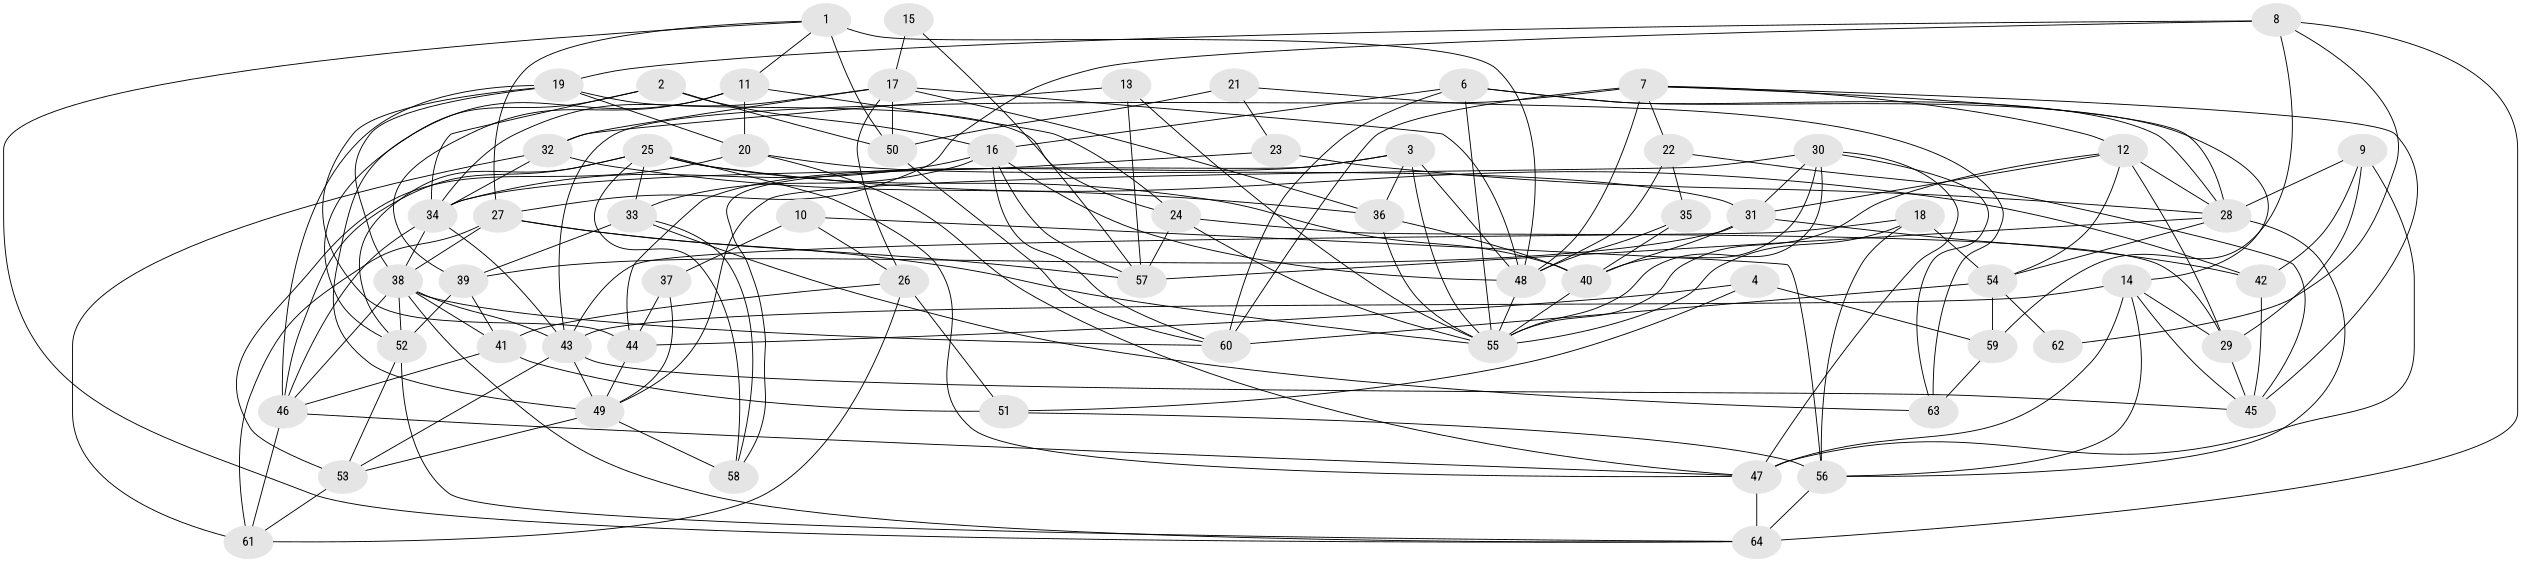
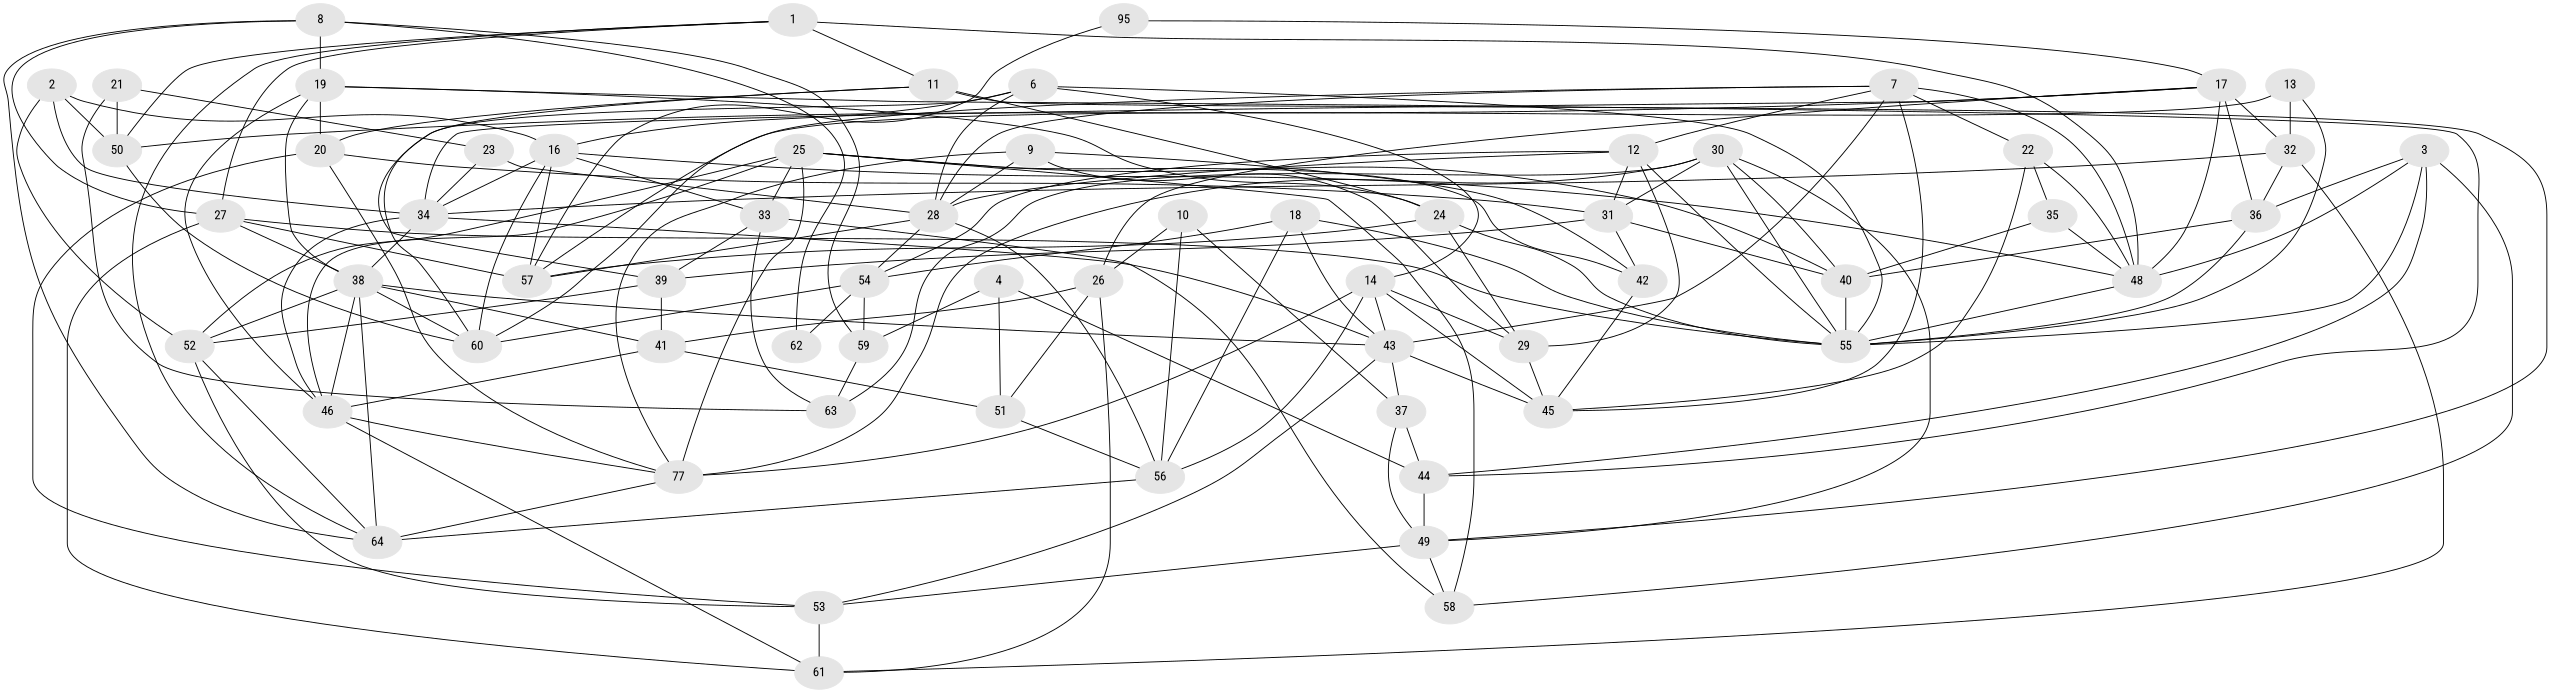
(909, 20) -> (1124, 20)
(584, 381) -> (1395, 379)
(1757, 477) -> (679, 477)
